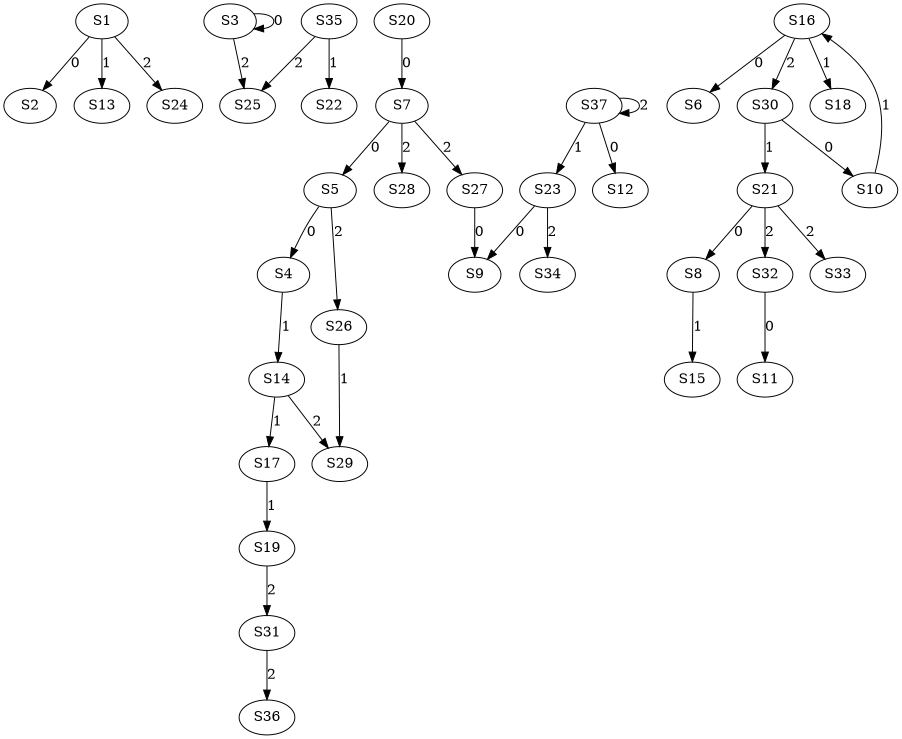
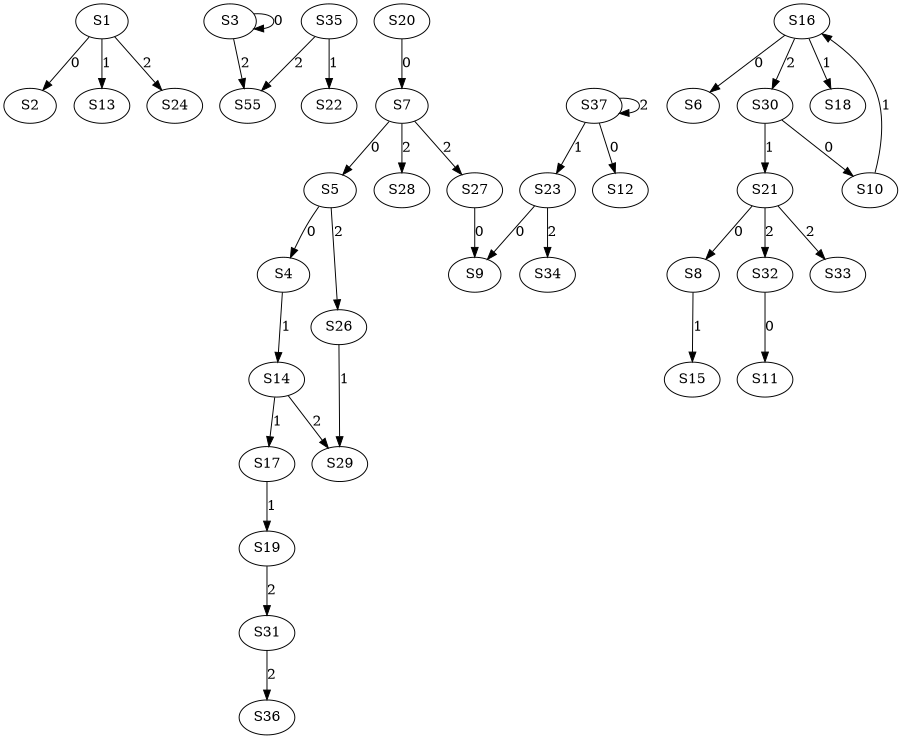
(248, 106) -> (248, 106)
